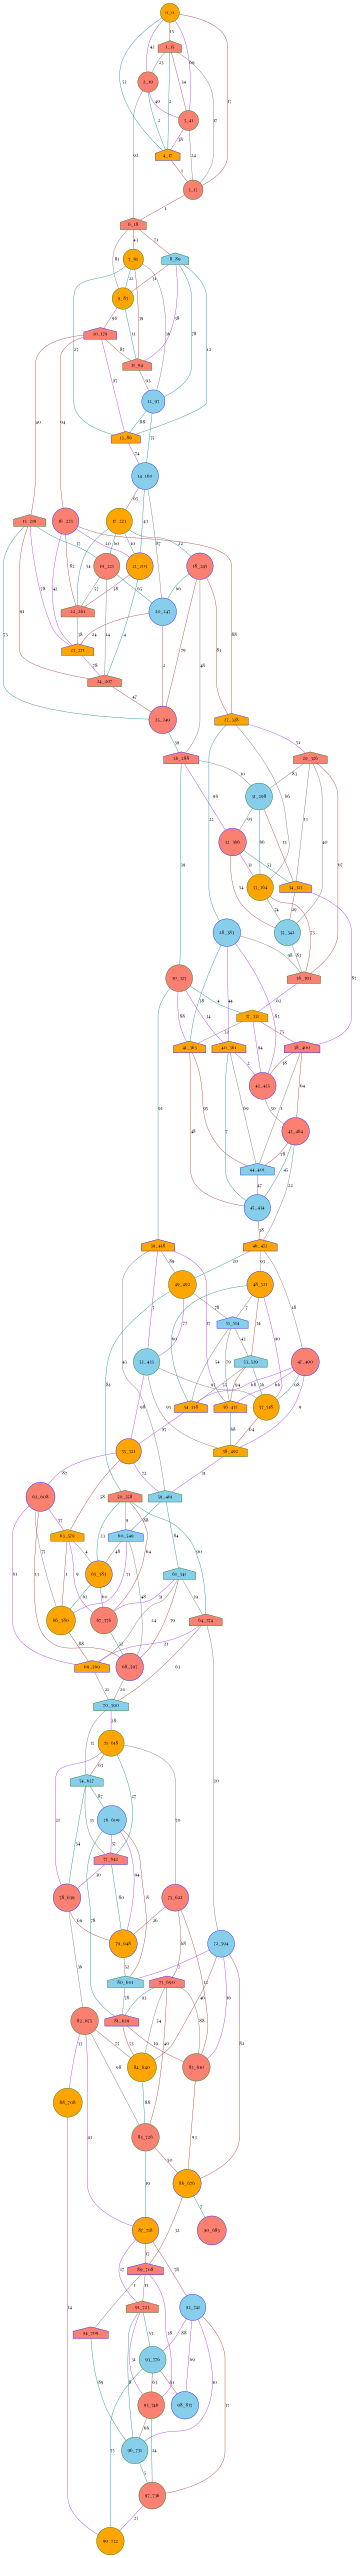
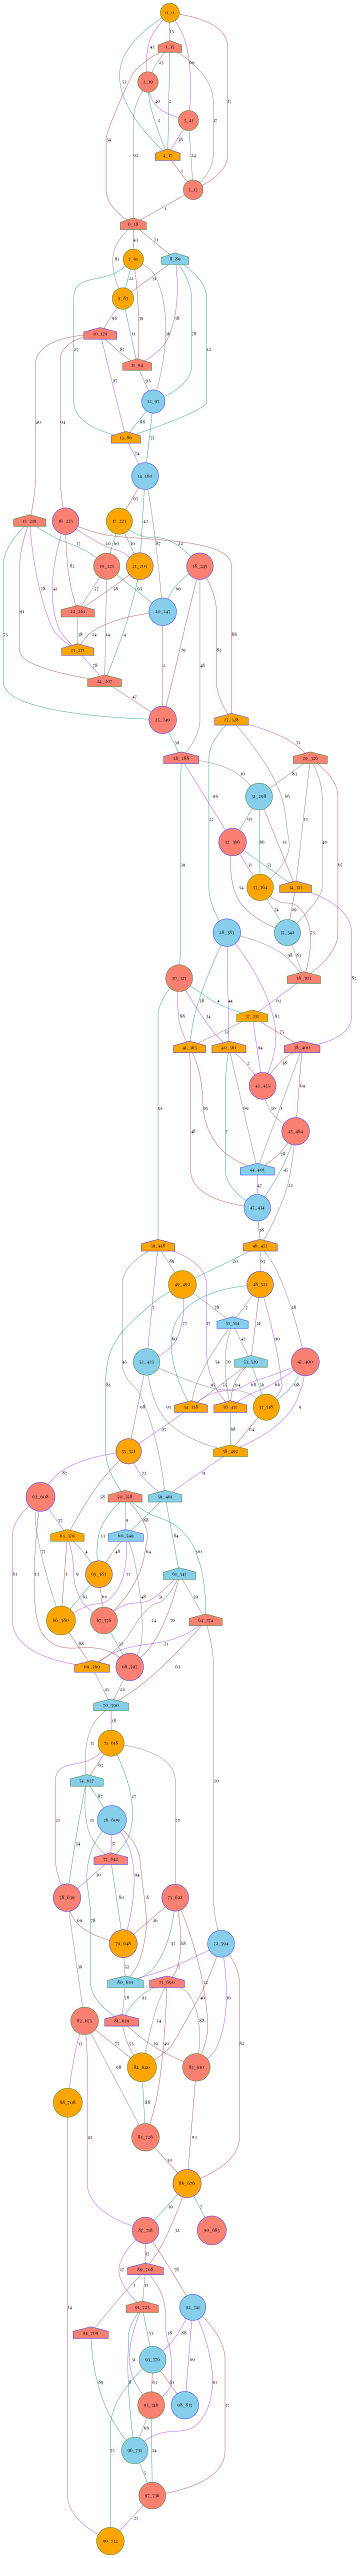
(179, 81) -> (108, 131)
(82, 562) -> none
none -> (164, 1950)
(145, 2184) -> (166, 2207)
(145, 2230) -> (145, 2230)
